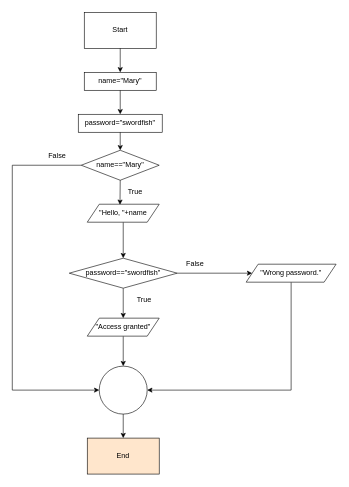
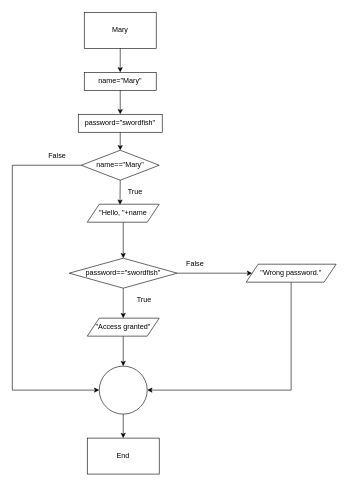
(120, 30) -> (120, 30)
(123, 456) -> (123, 456)
